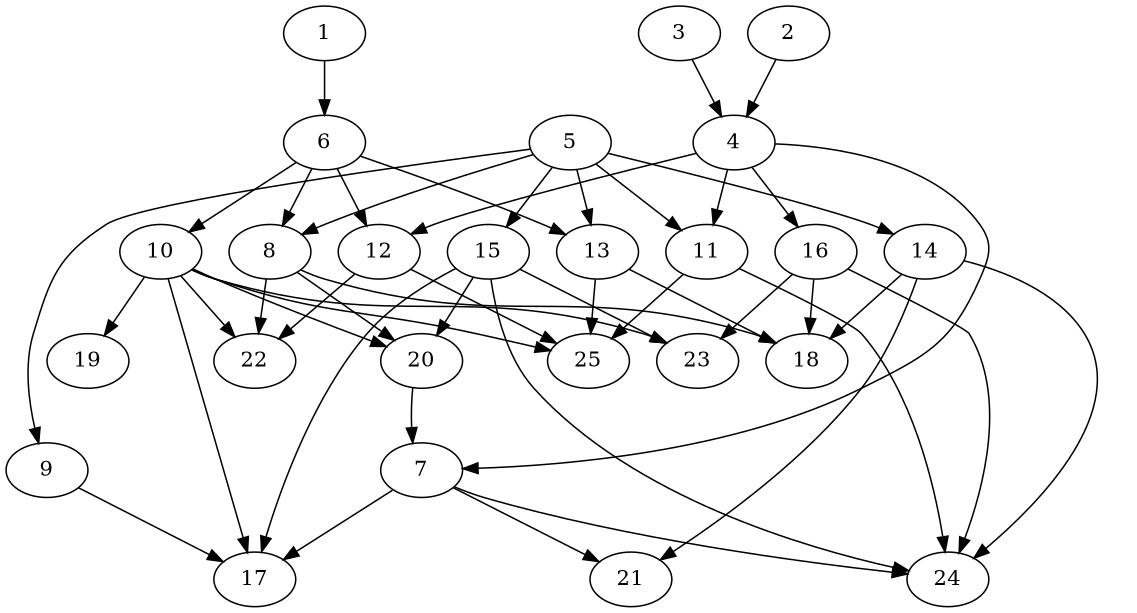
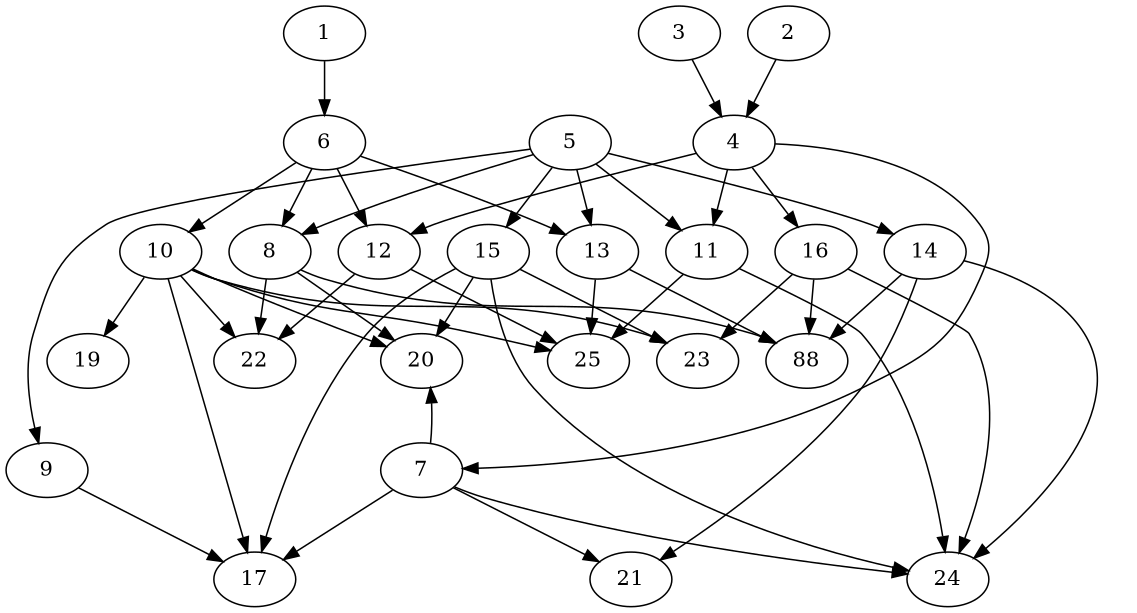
(807, 361) -> (807, 361)
(412, 408) -> (432, 423)
